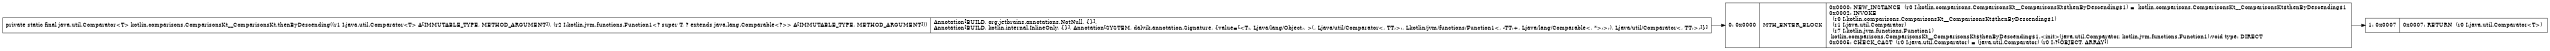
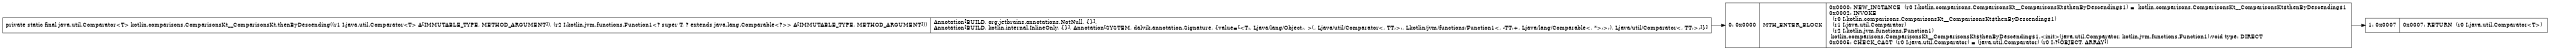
(1882, 31) -> (1882, 31)
